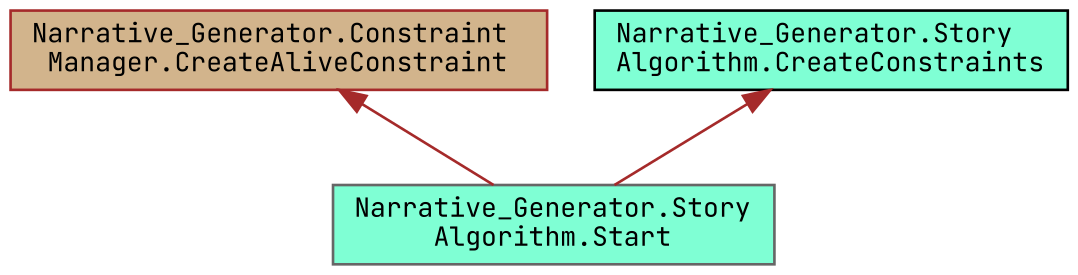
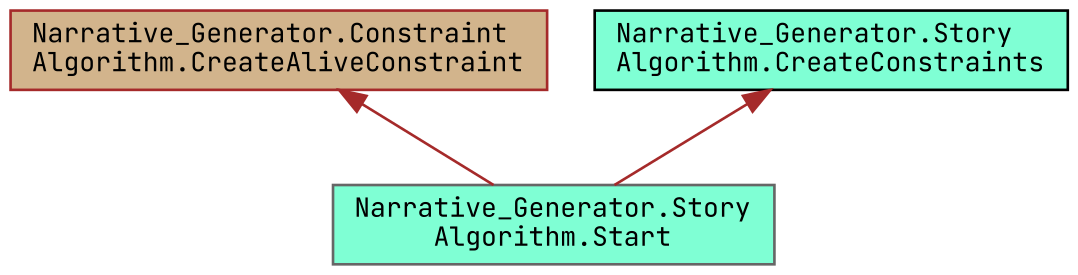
(279, 50) -> (279, 50)
